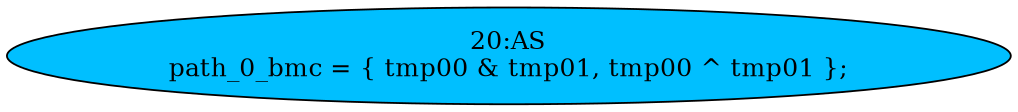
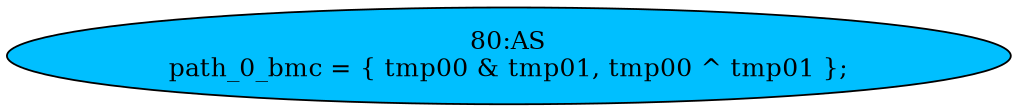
(509, 56) -> (509, 56)
